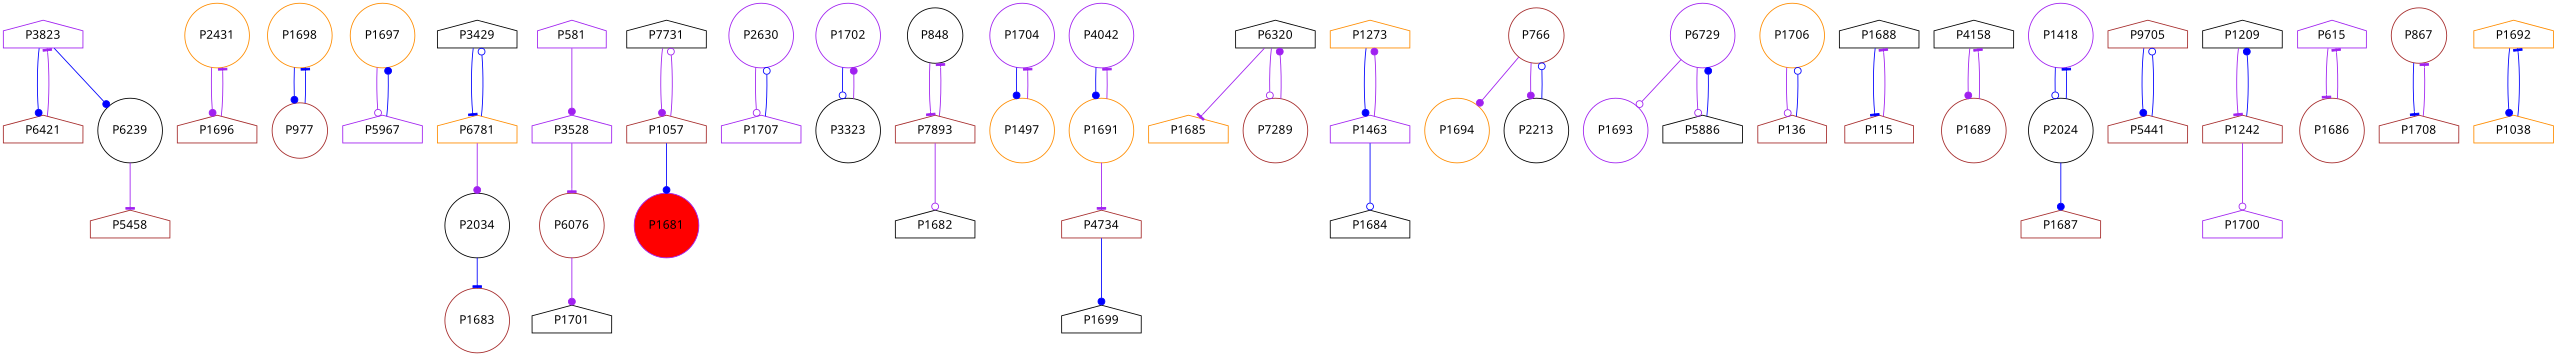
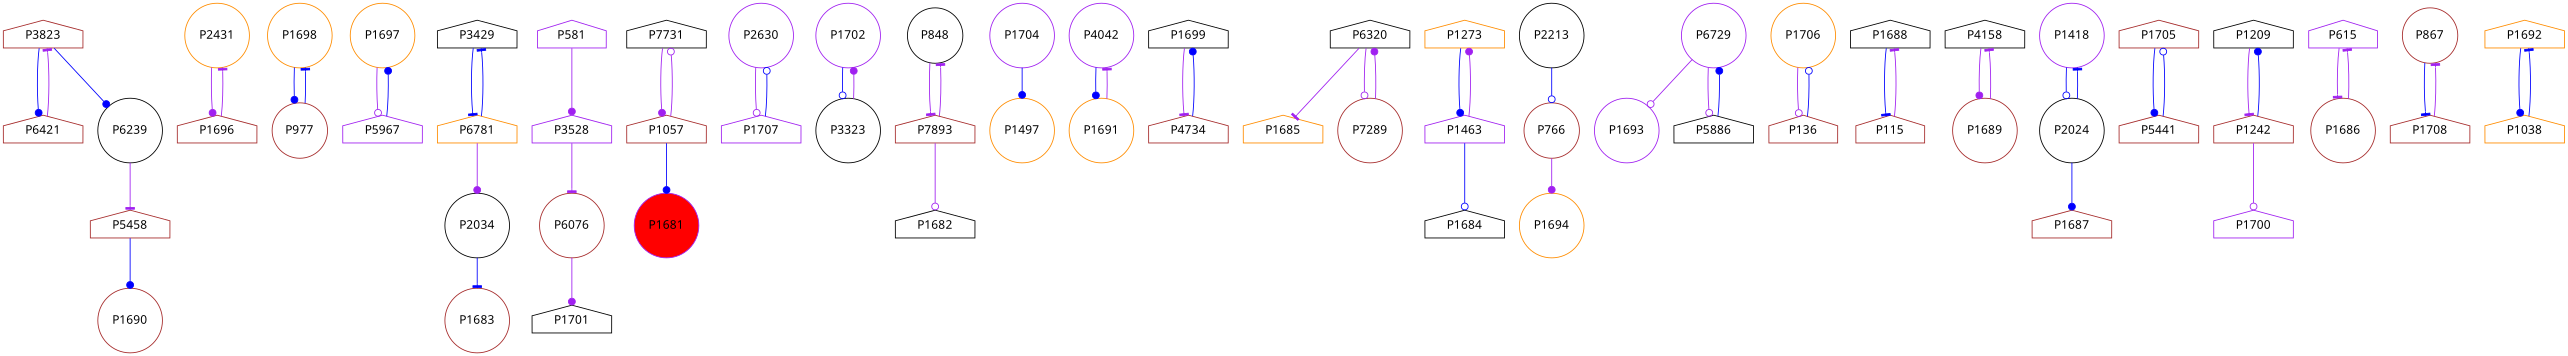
(43, 36) -> (43, 36)
(2148, 36) -> (2159, 36)
(1531, 77) -> none
(1028, 85) -> none
(483, 86) -> (483, 84)
(1101, 184) -> (1183, 80)
none -> (130, 321)
